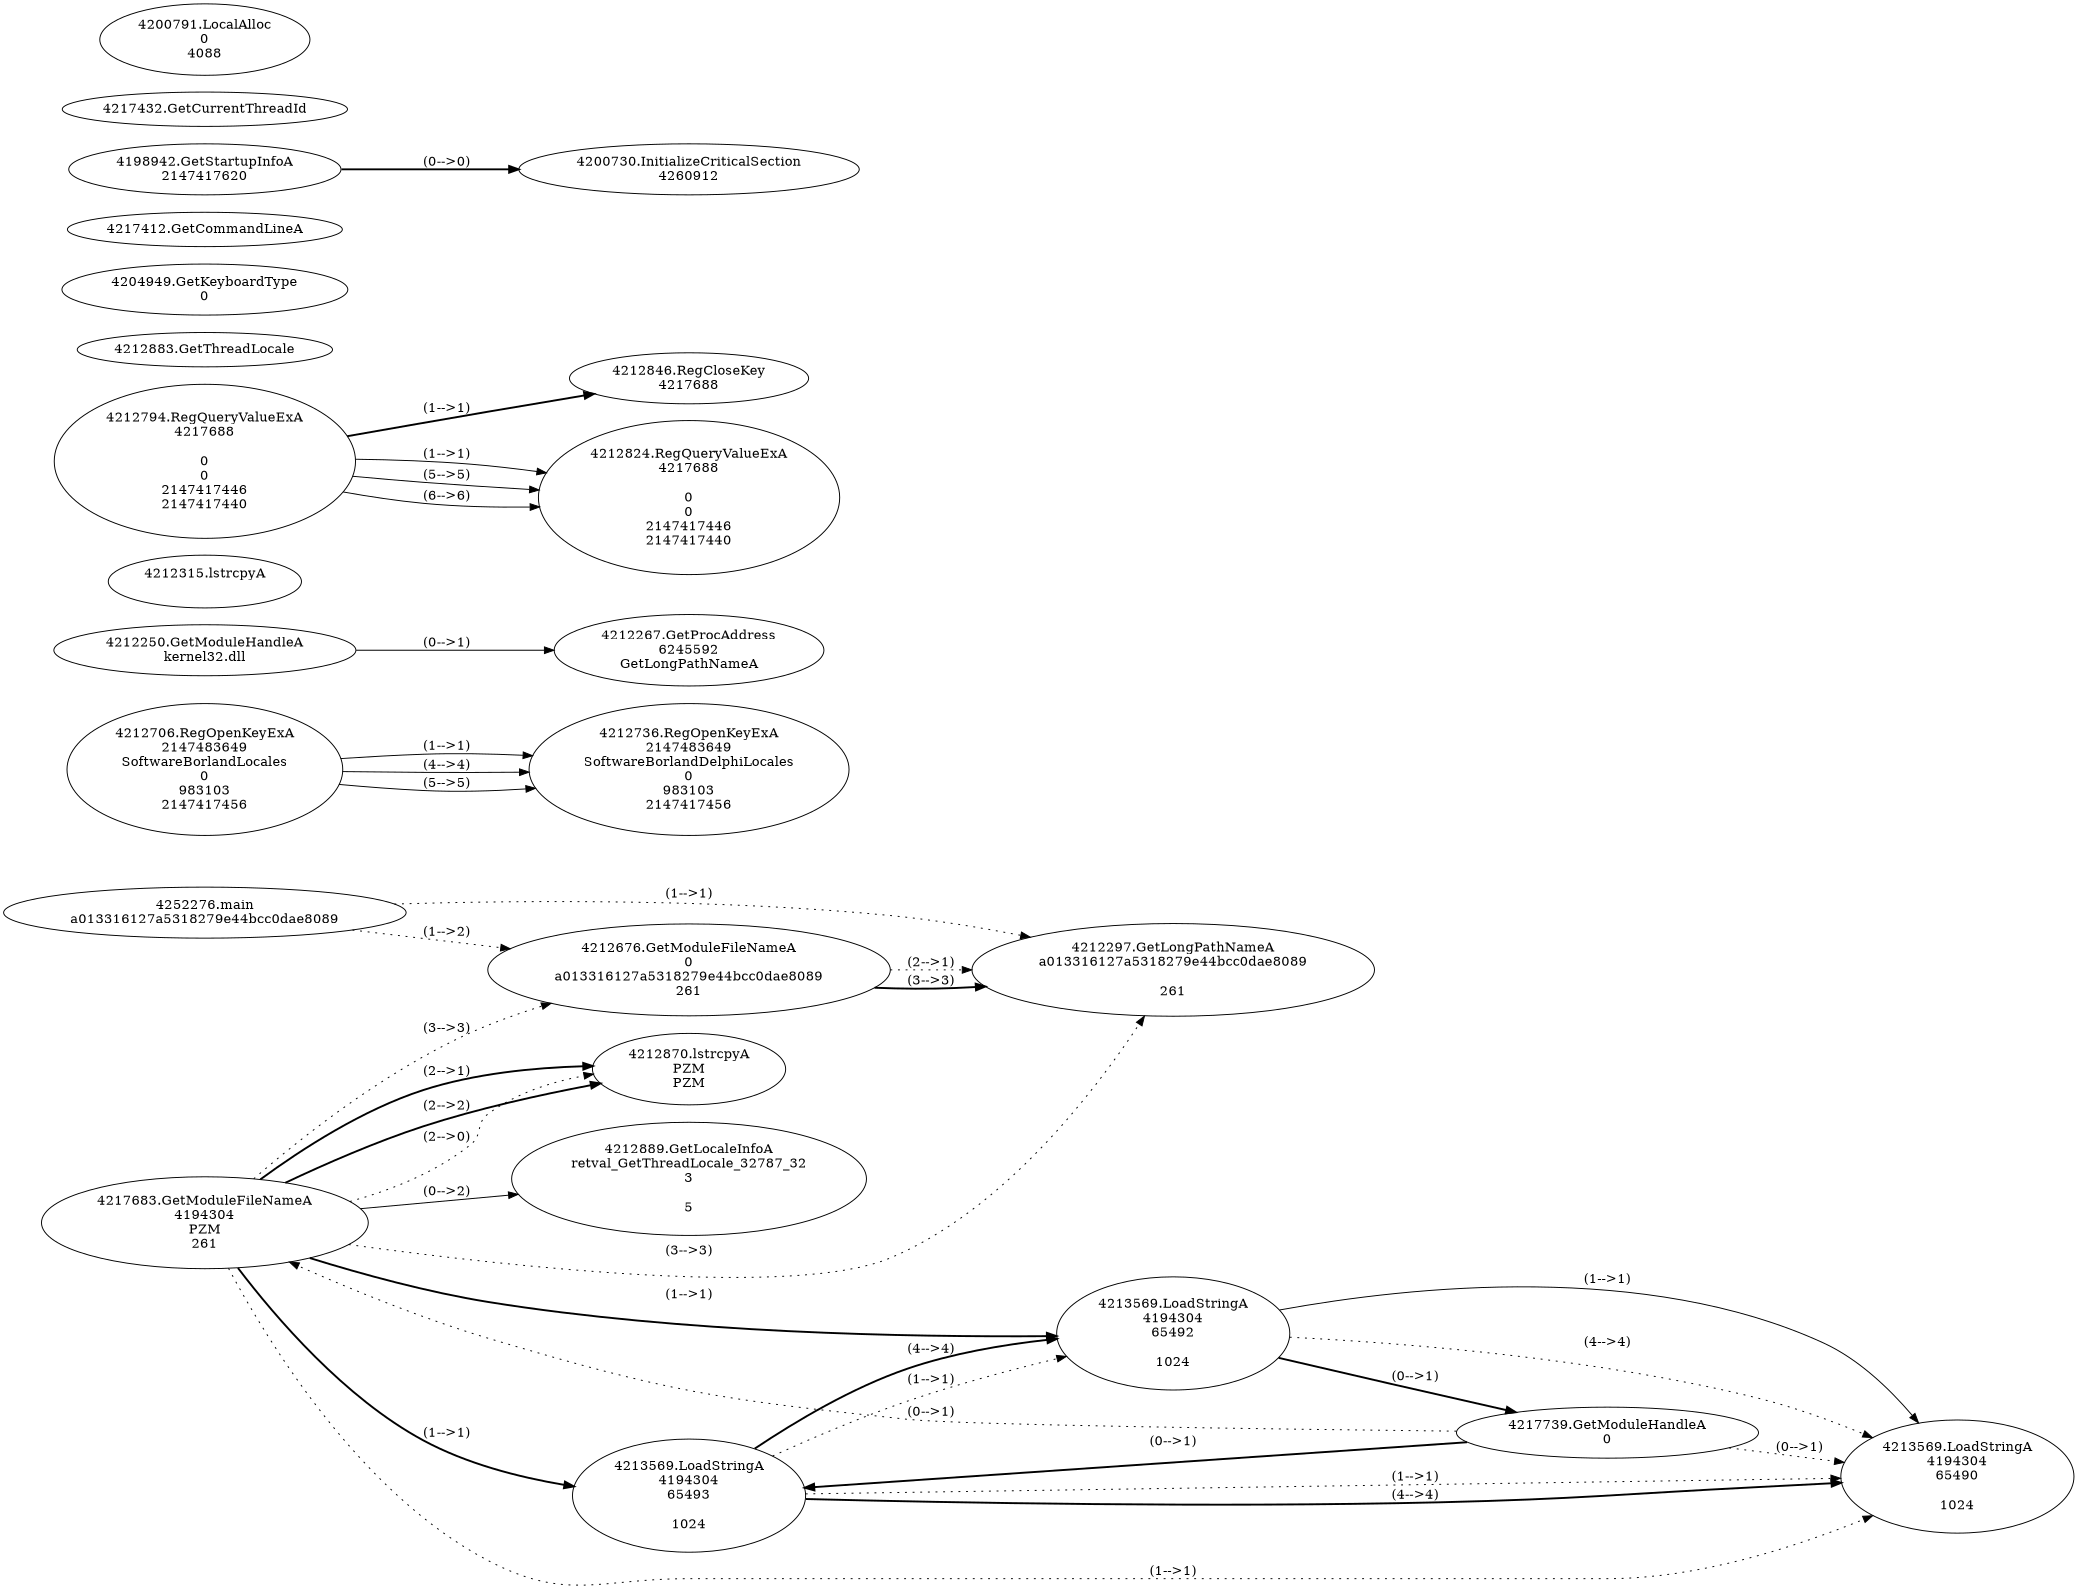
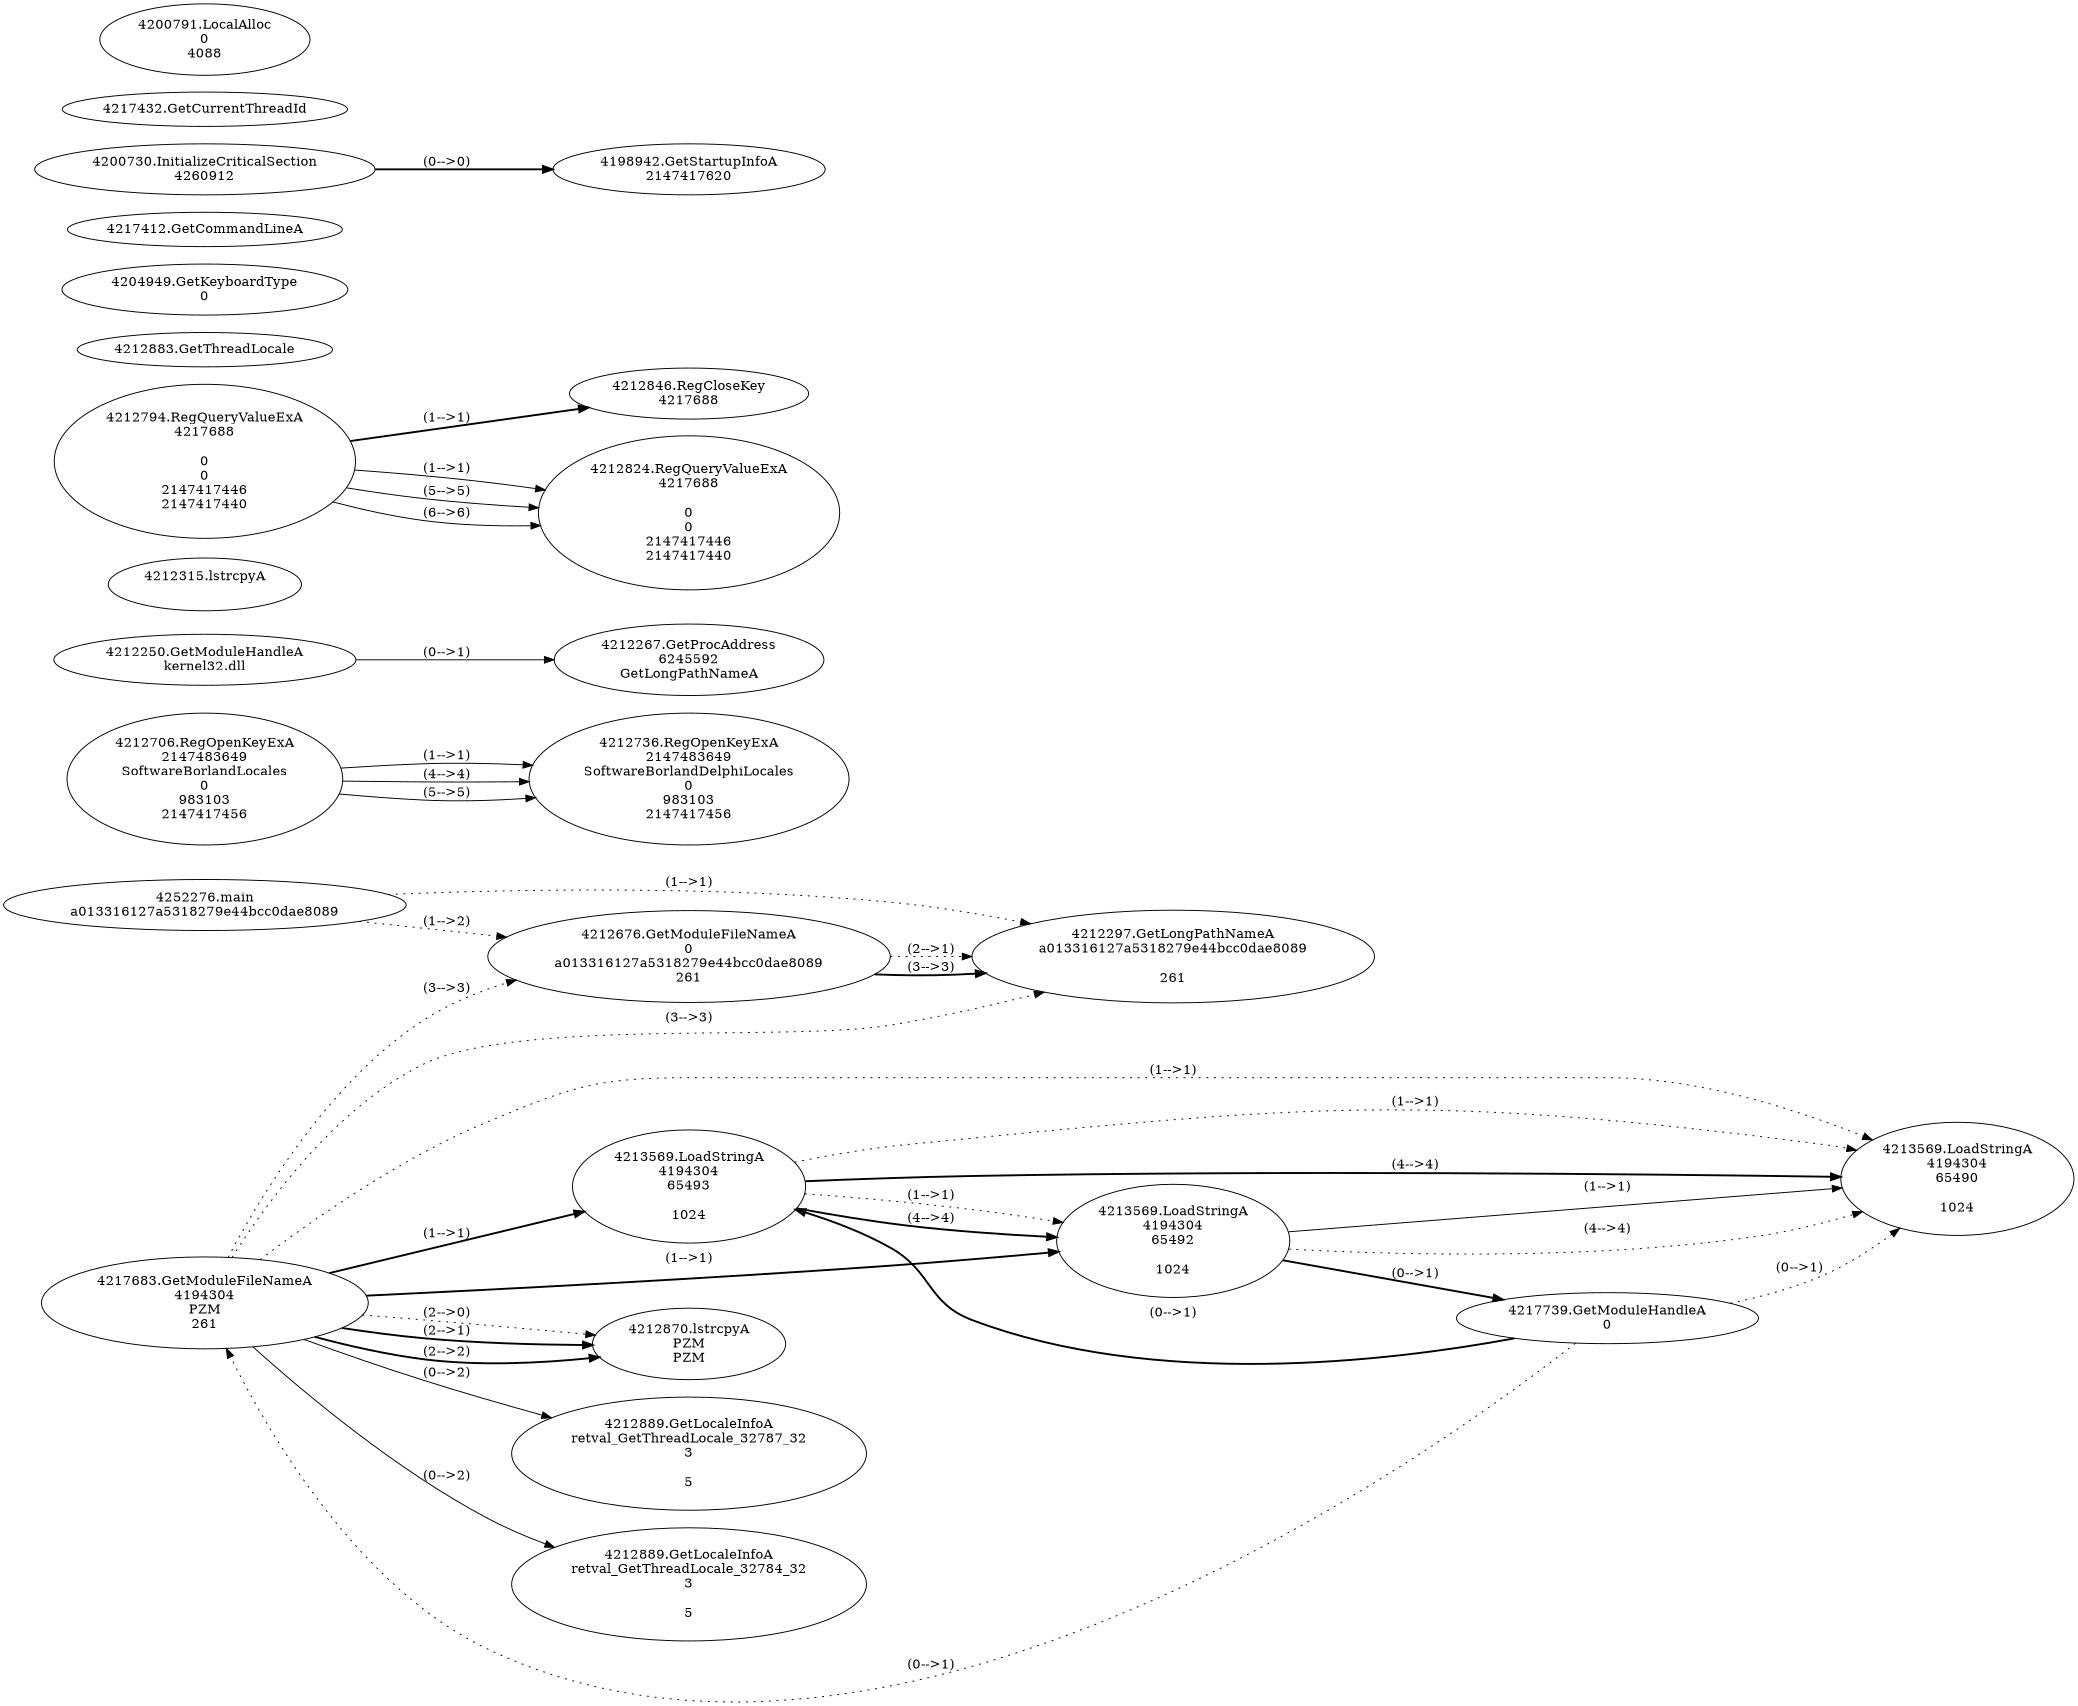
(425, 169) -> (459, 169)
none -> (689, 1584)
